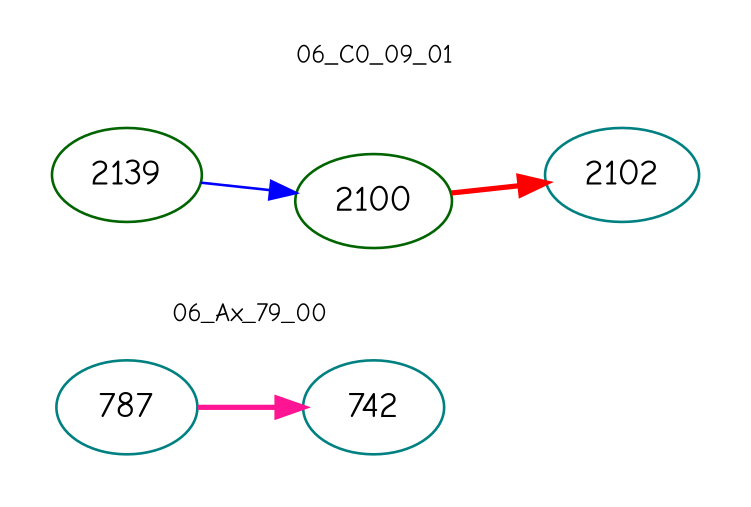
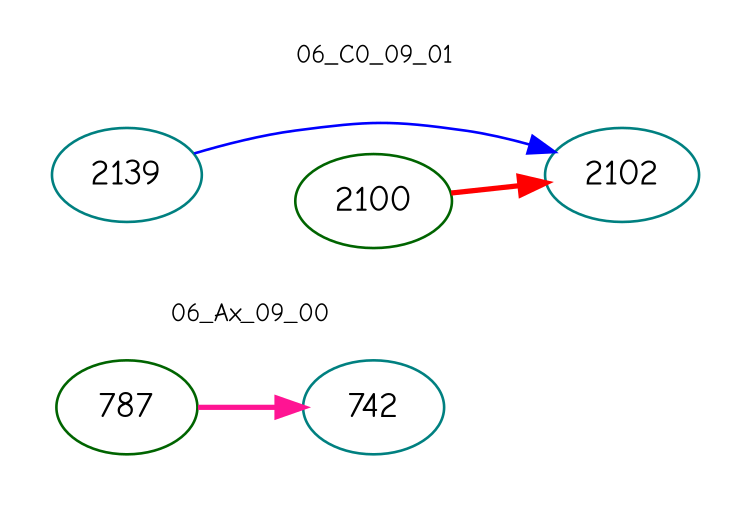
(127, 175) -> (127, 175)
(235, 186) -> (361, 124)
(250, 315) -> (250, 315)
(127, 407) -> (127, 407)
